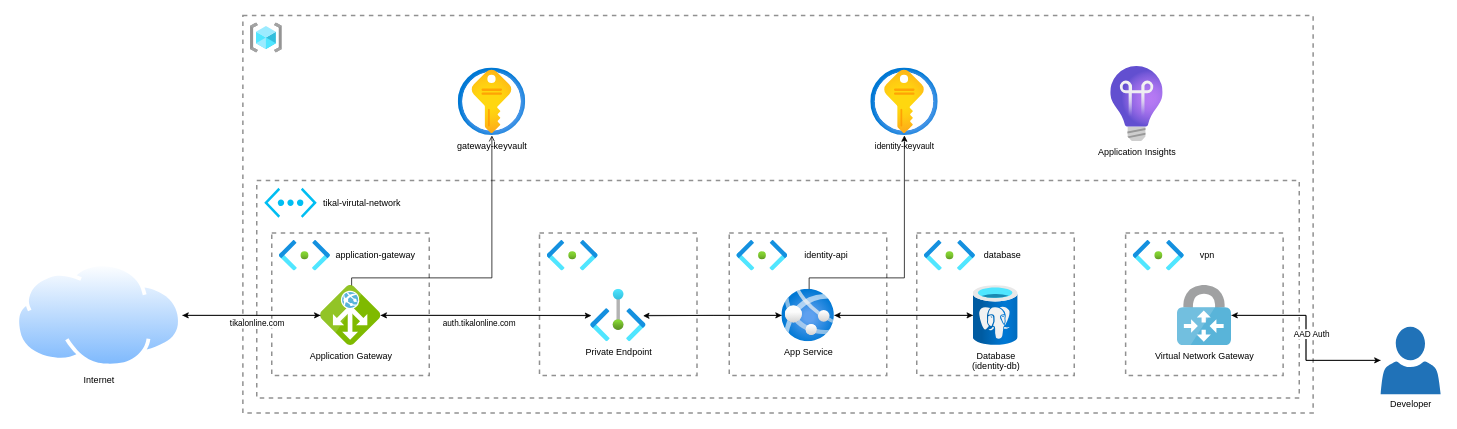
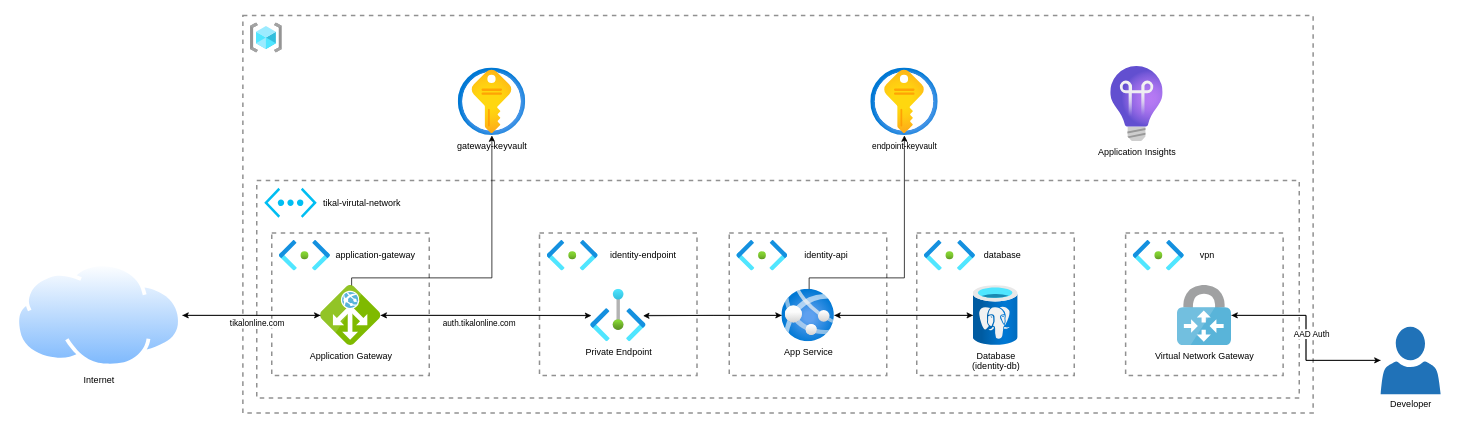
(492, 140) -> (492, 141)
(905, 146) -> (905, 146)
none -> (643, 256)
